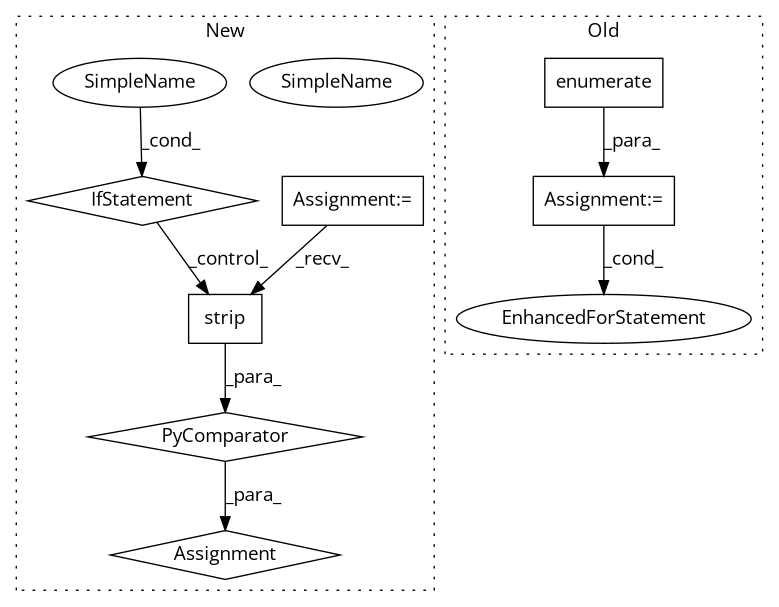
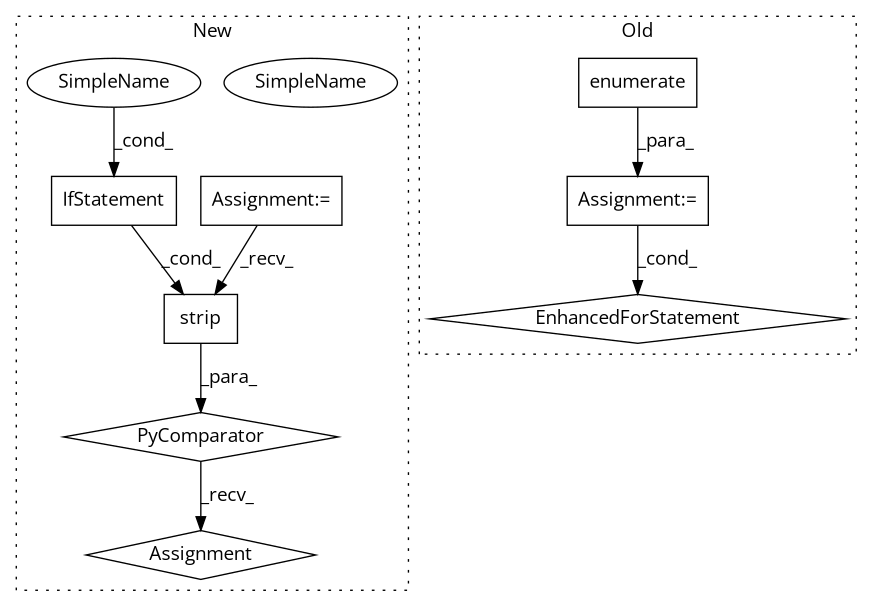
(142, 201) -> (114, 201)
(229, 260) -> (191, 260)
(604, 319) -> (638, 319)
(254, 496) -> (228, 496)
